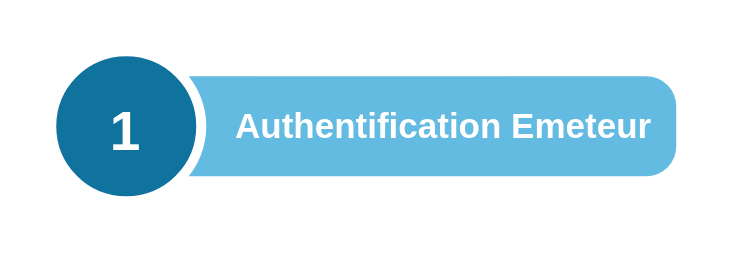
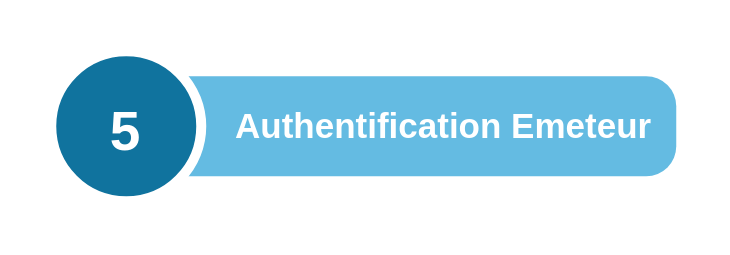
(125, 132) -> (125, 132)
